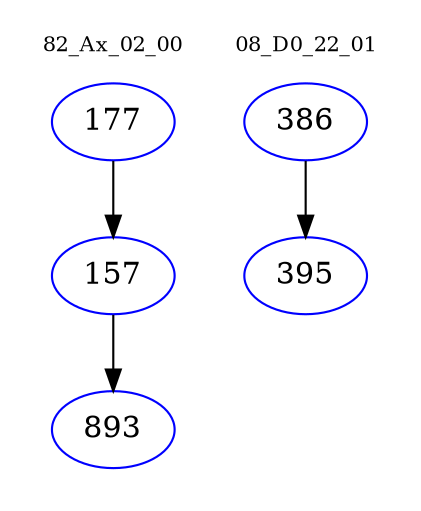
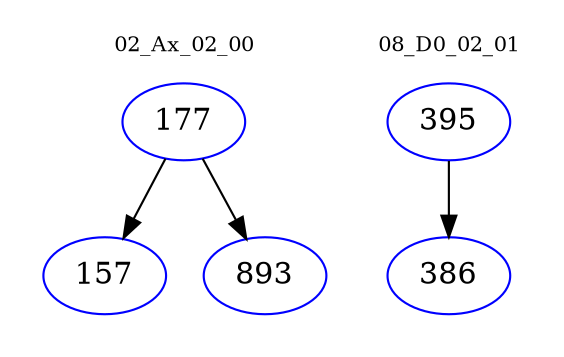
(113, 46) -> (185, 46)
(307, 46) -> (450, 46)
(306, 188) -> (449, 188)
(113, 342) -> (219, 189)
